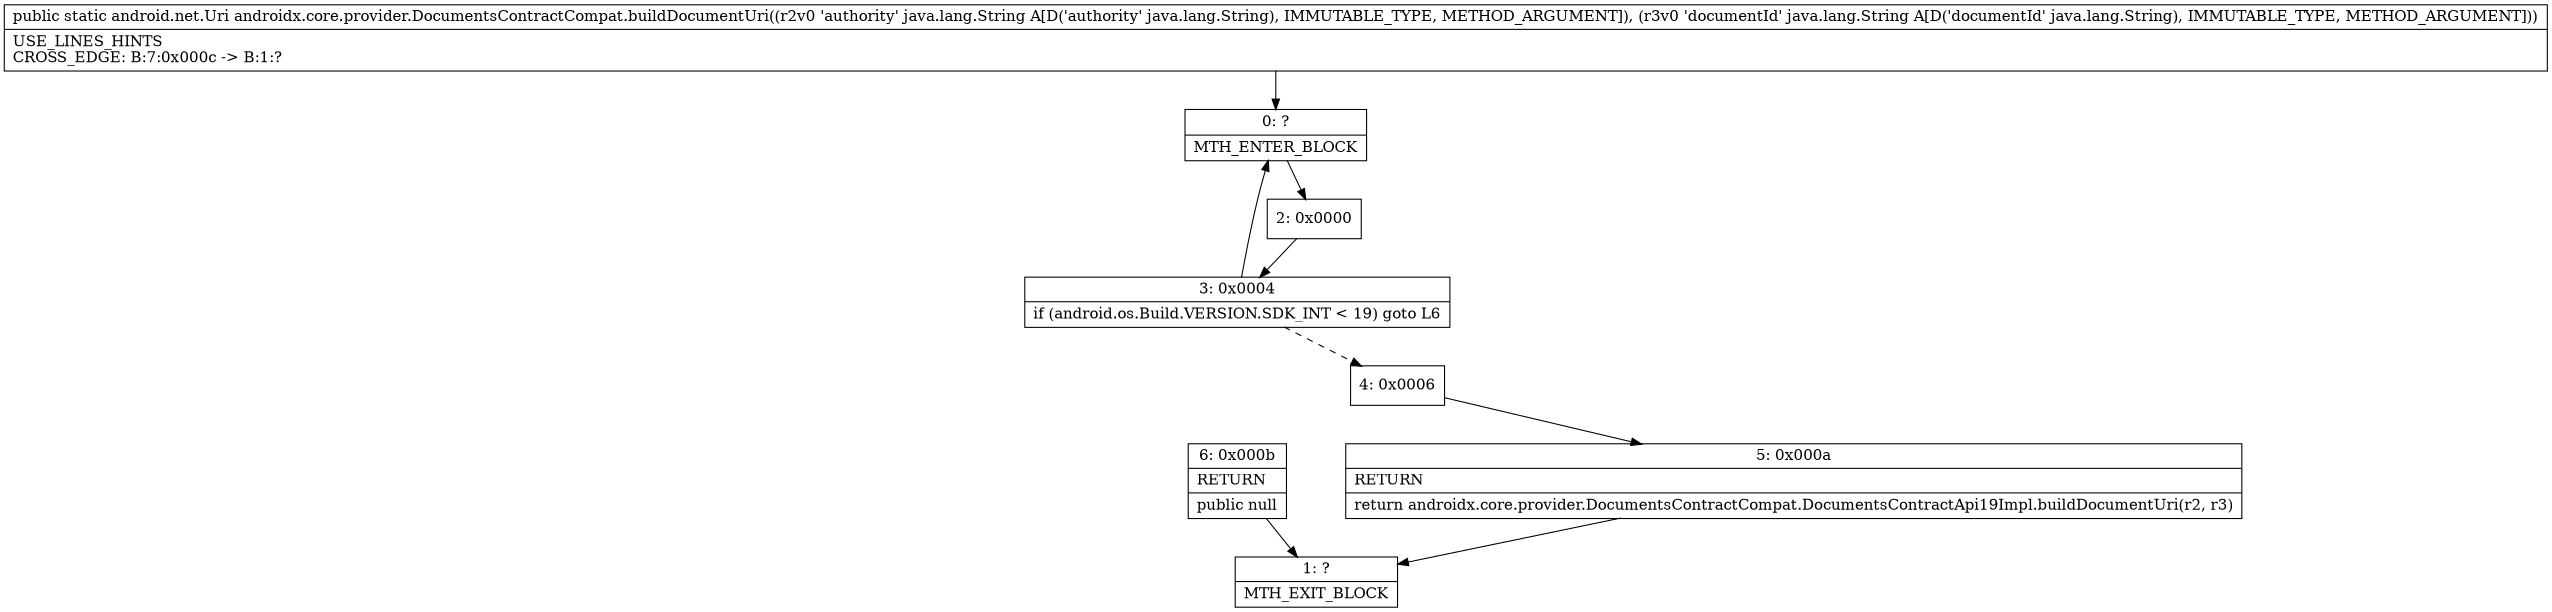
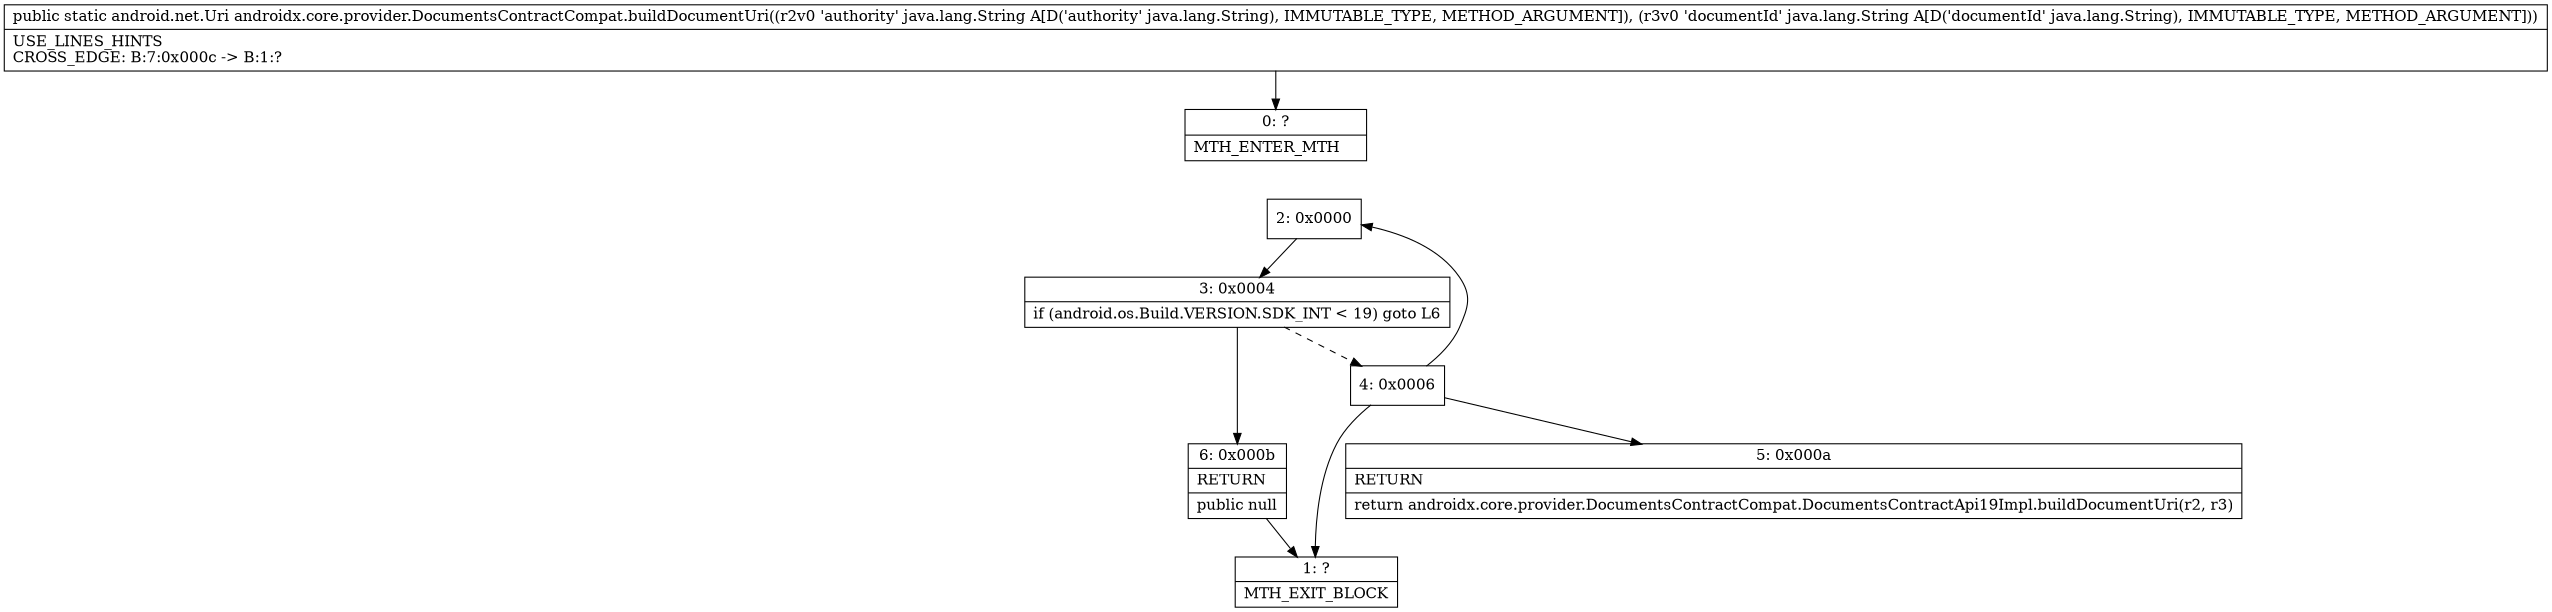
(1276, 147) -> (1267, 147)
(1294, 175) -> (1460, 278)
(1252, 224) -> (1237, 380)
(1515, 540) -> (1327, 468)
